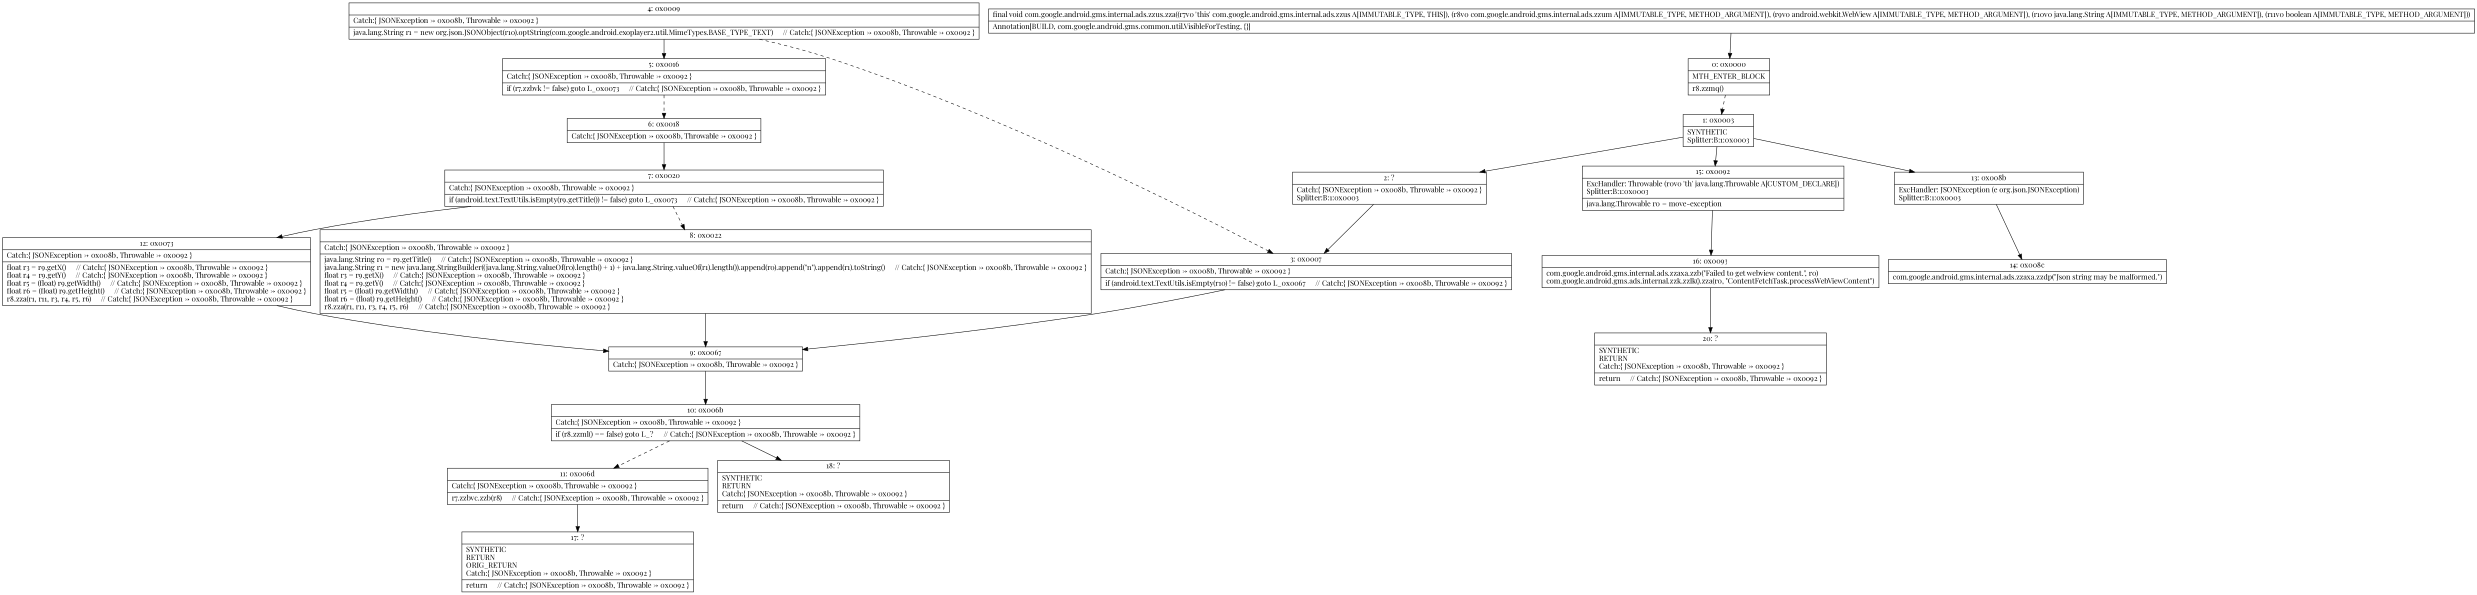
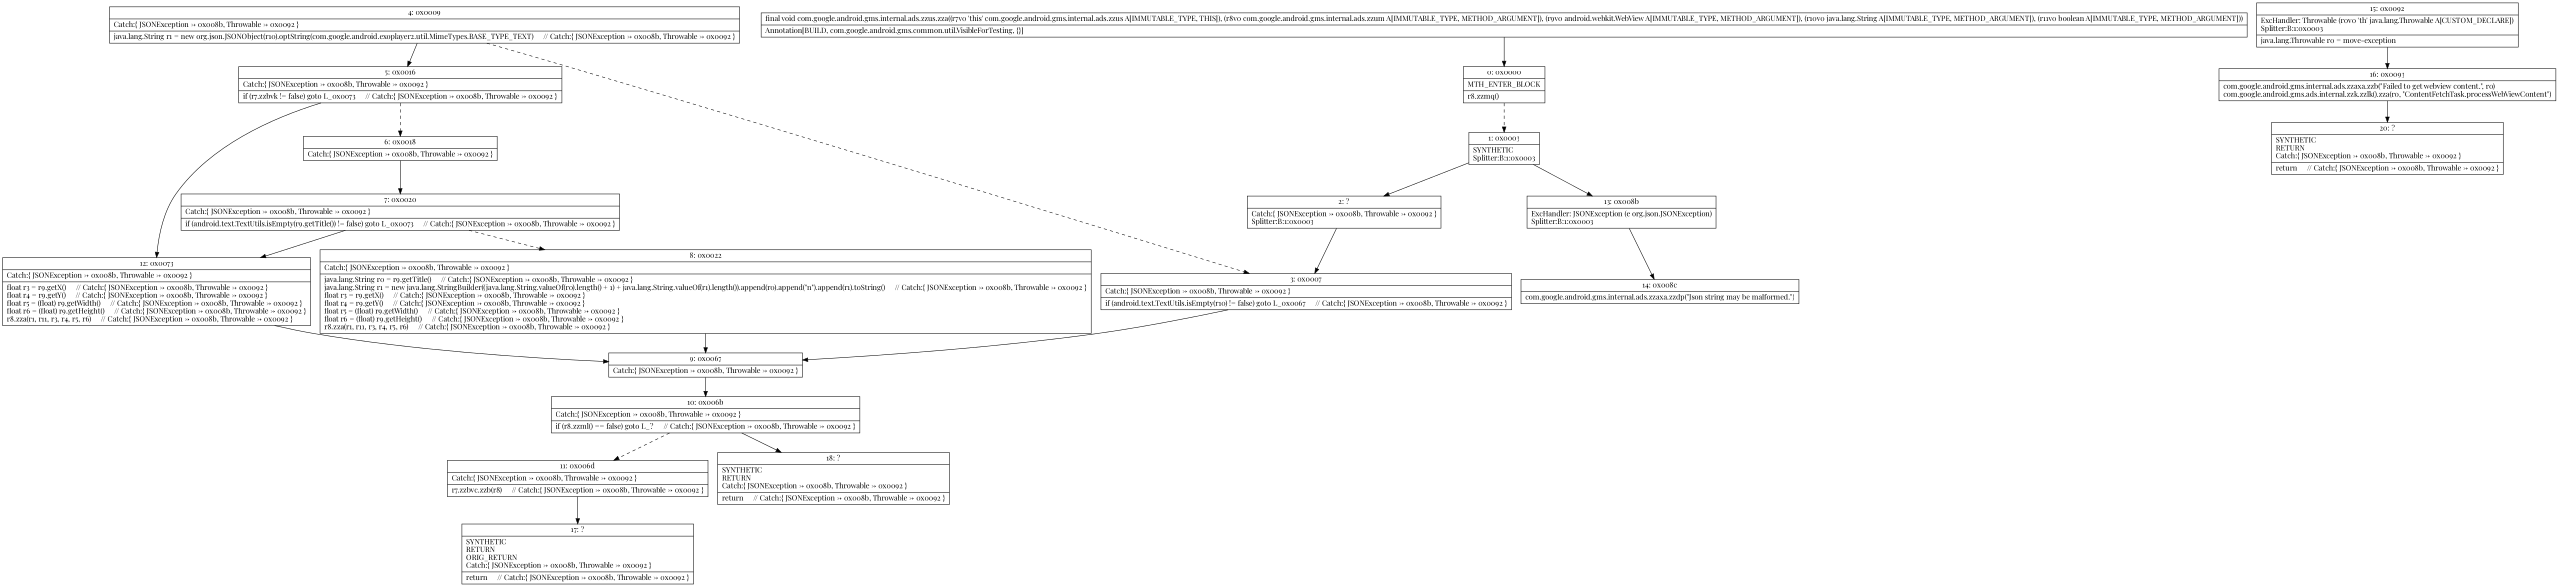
none -> (215, 154)
(1716, 154) -> none
